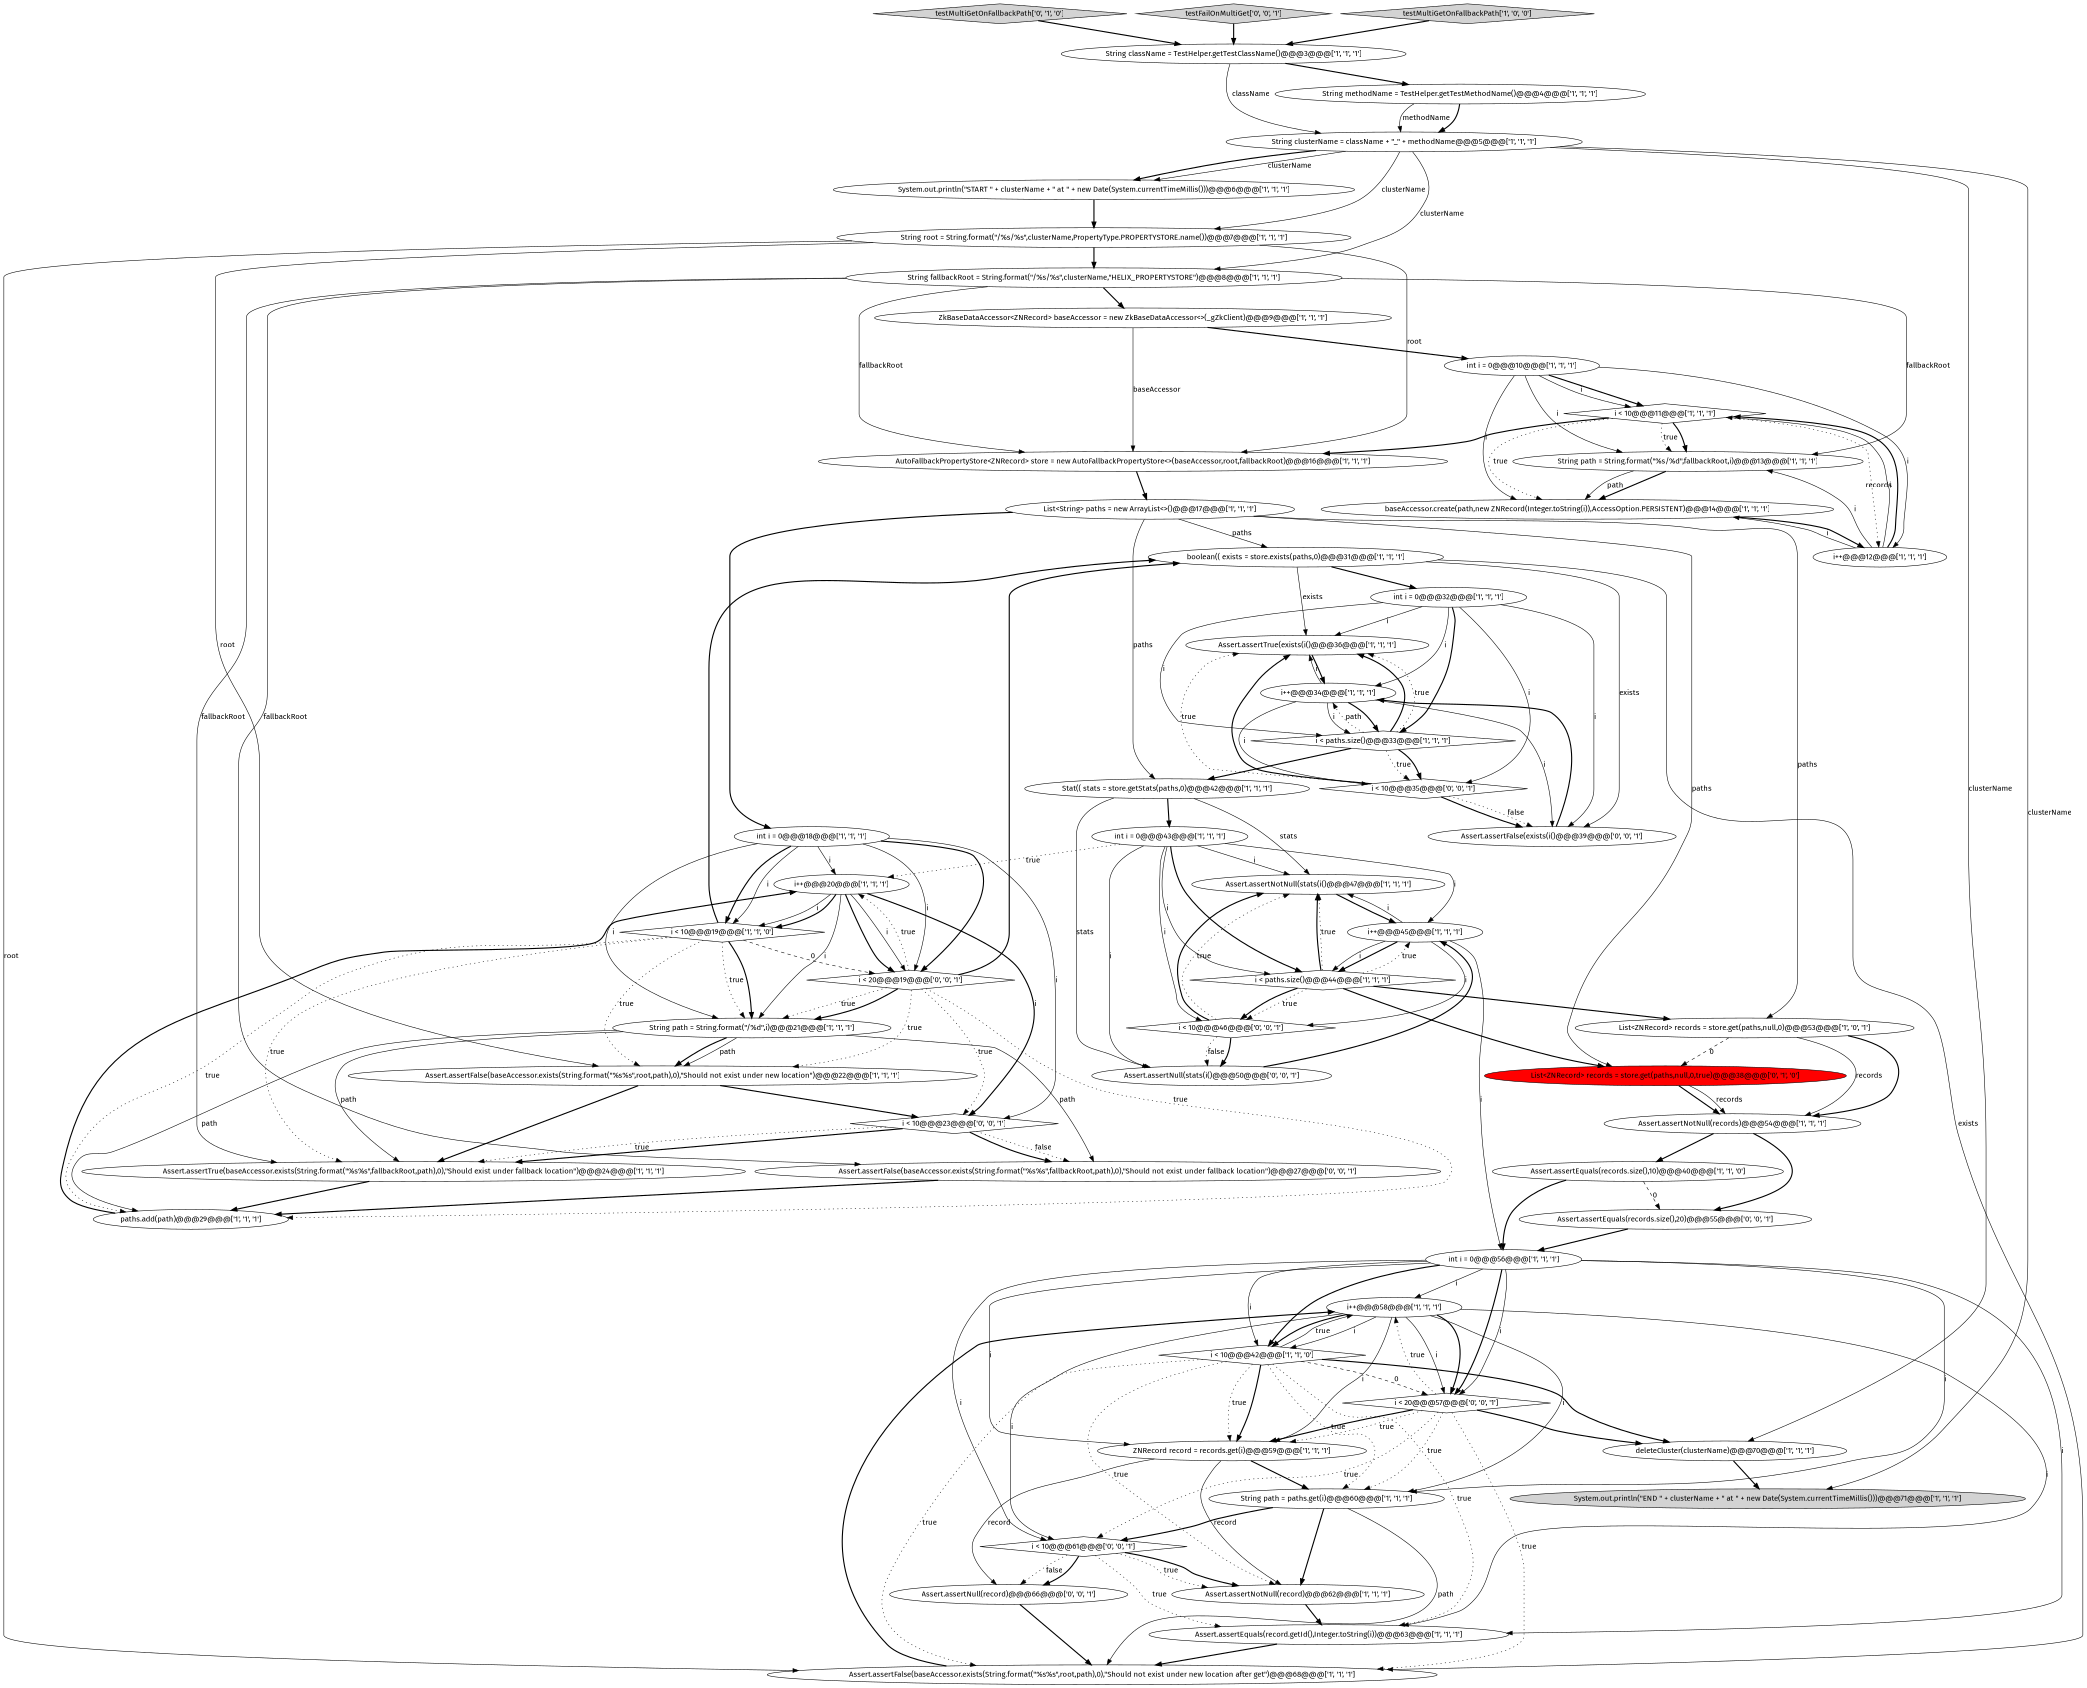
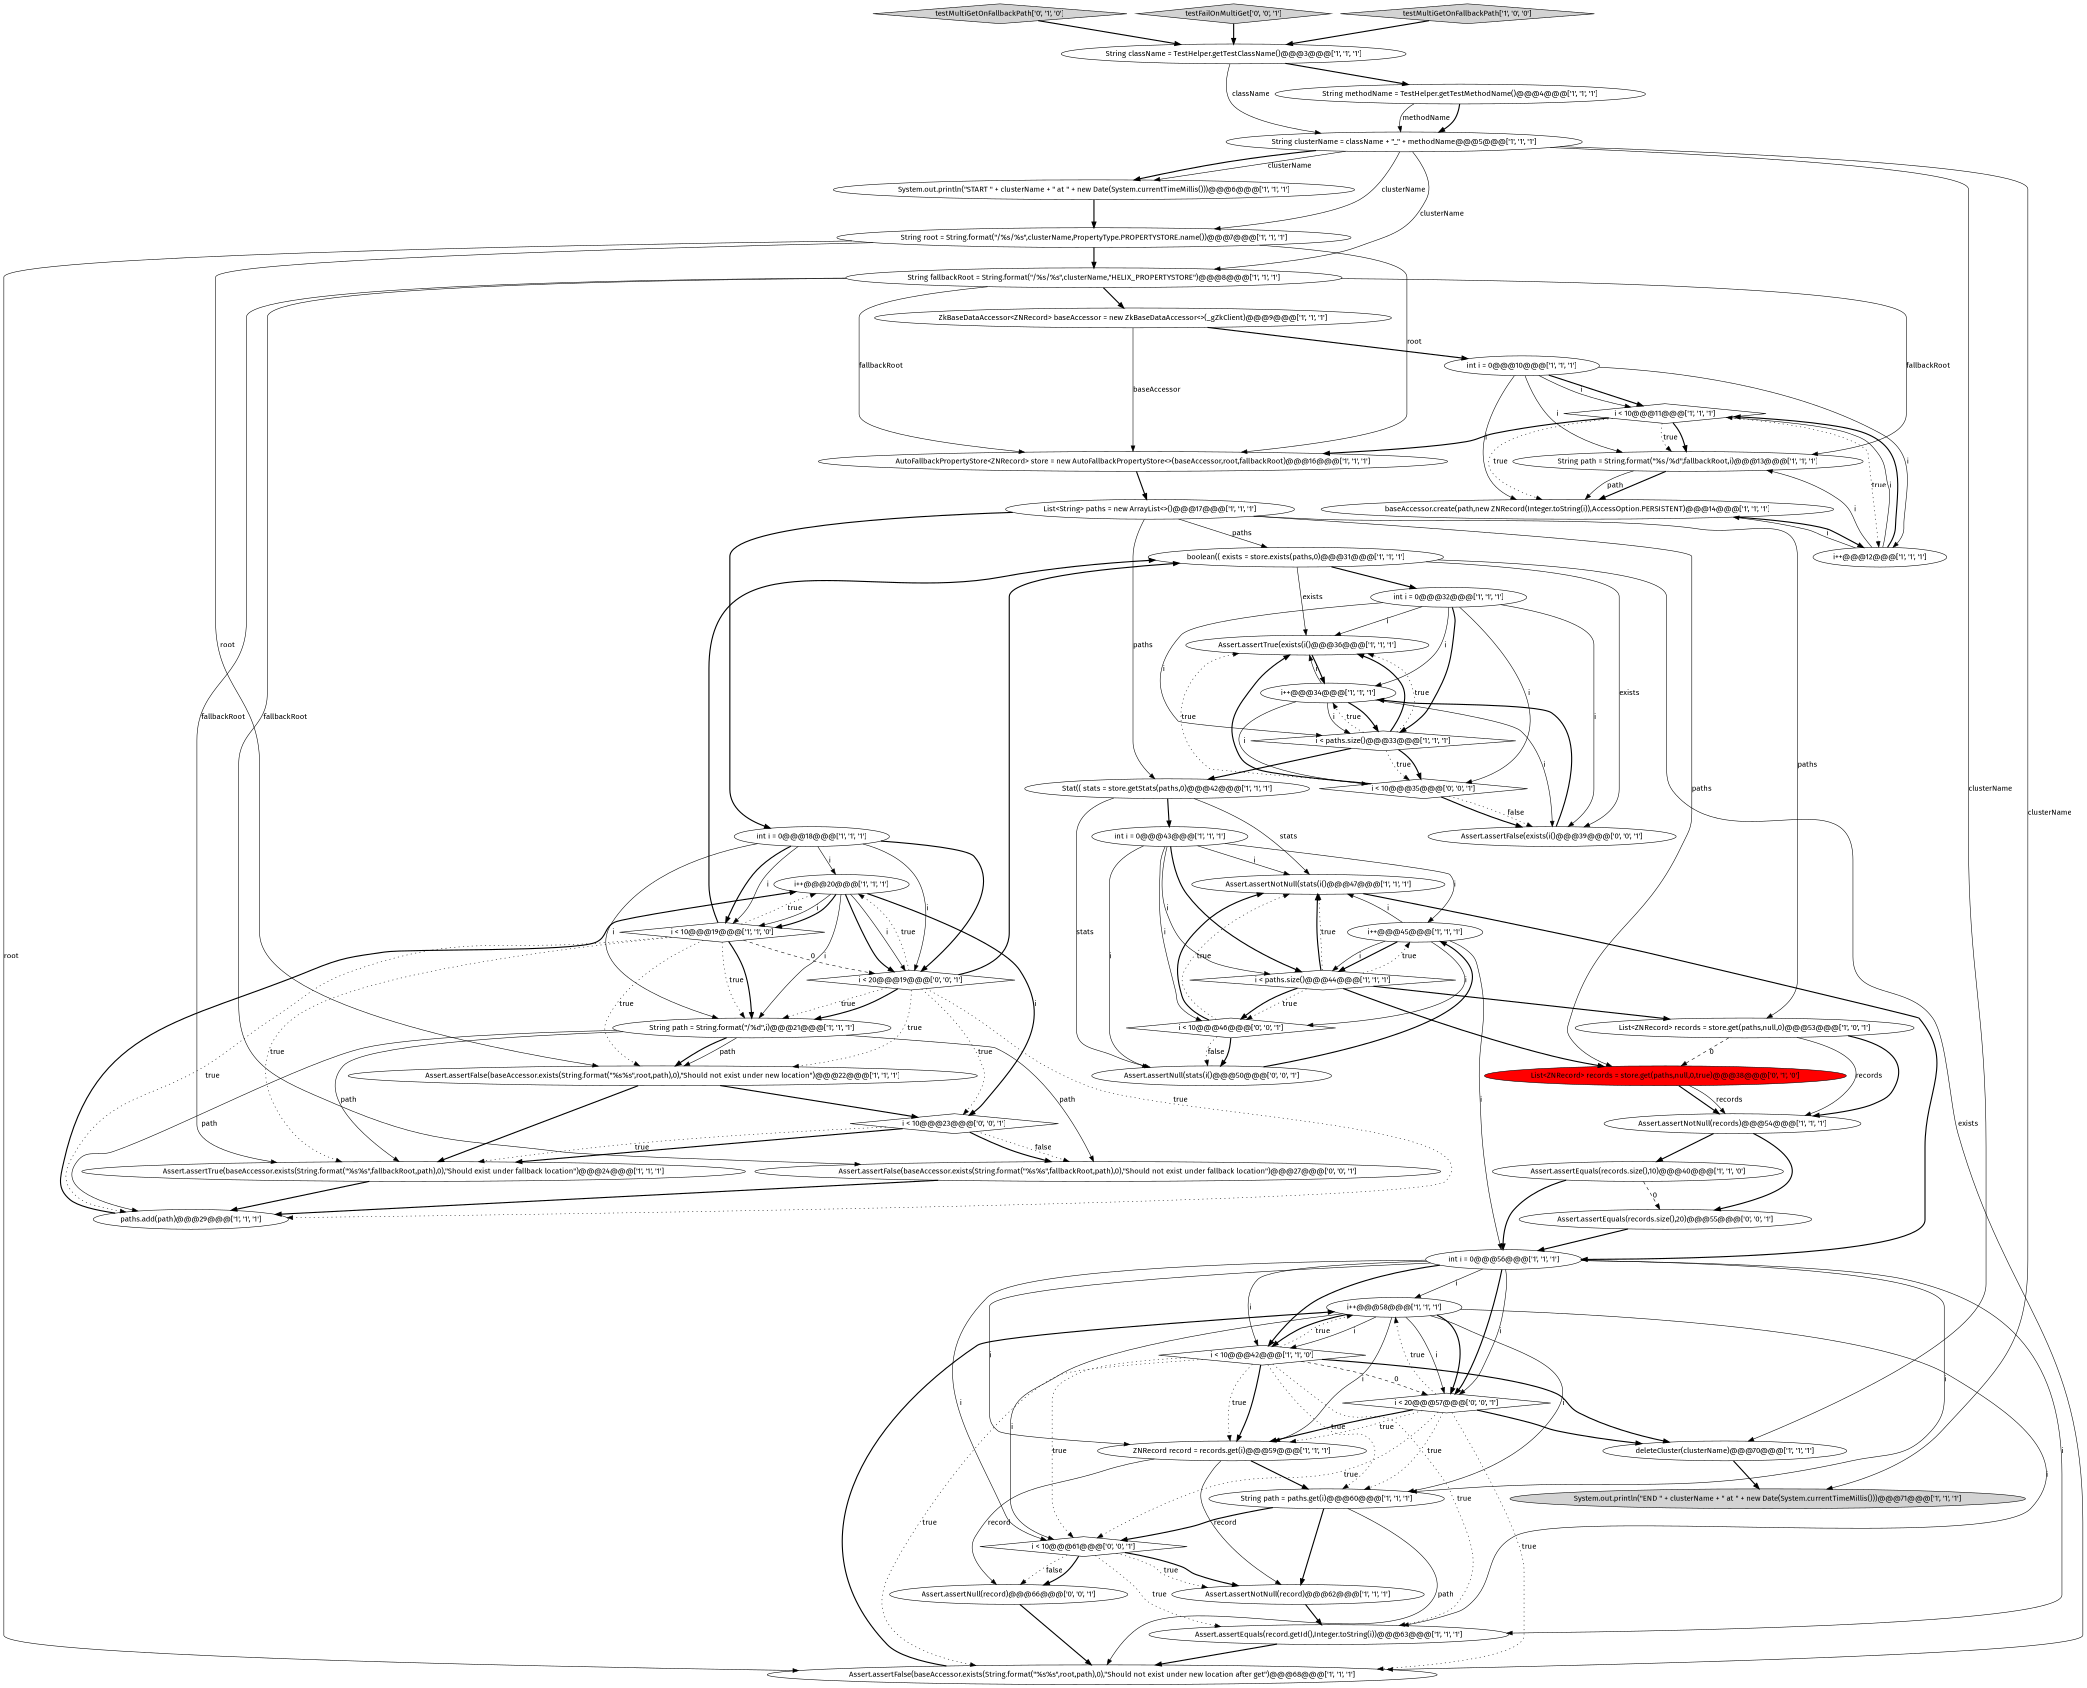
(1879, 485) -> (1879, 485)
(1354, 717) -> (1354, 717)
(1001, 861) -> (776, 910)
(1363, 908) -> (1911, 1016)
(1049, 938) -> none
(1312, 1329) -> (1312, 1329)
(1095, 1463) -> (1053, 1395)
